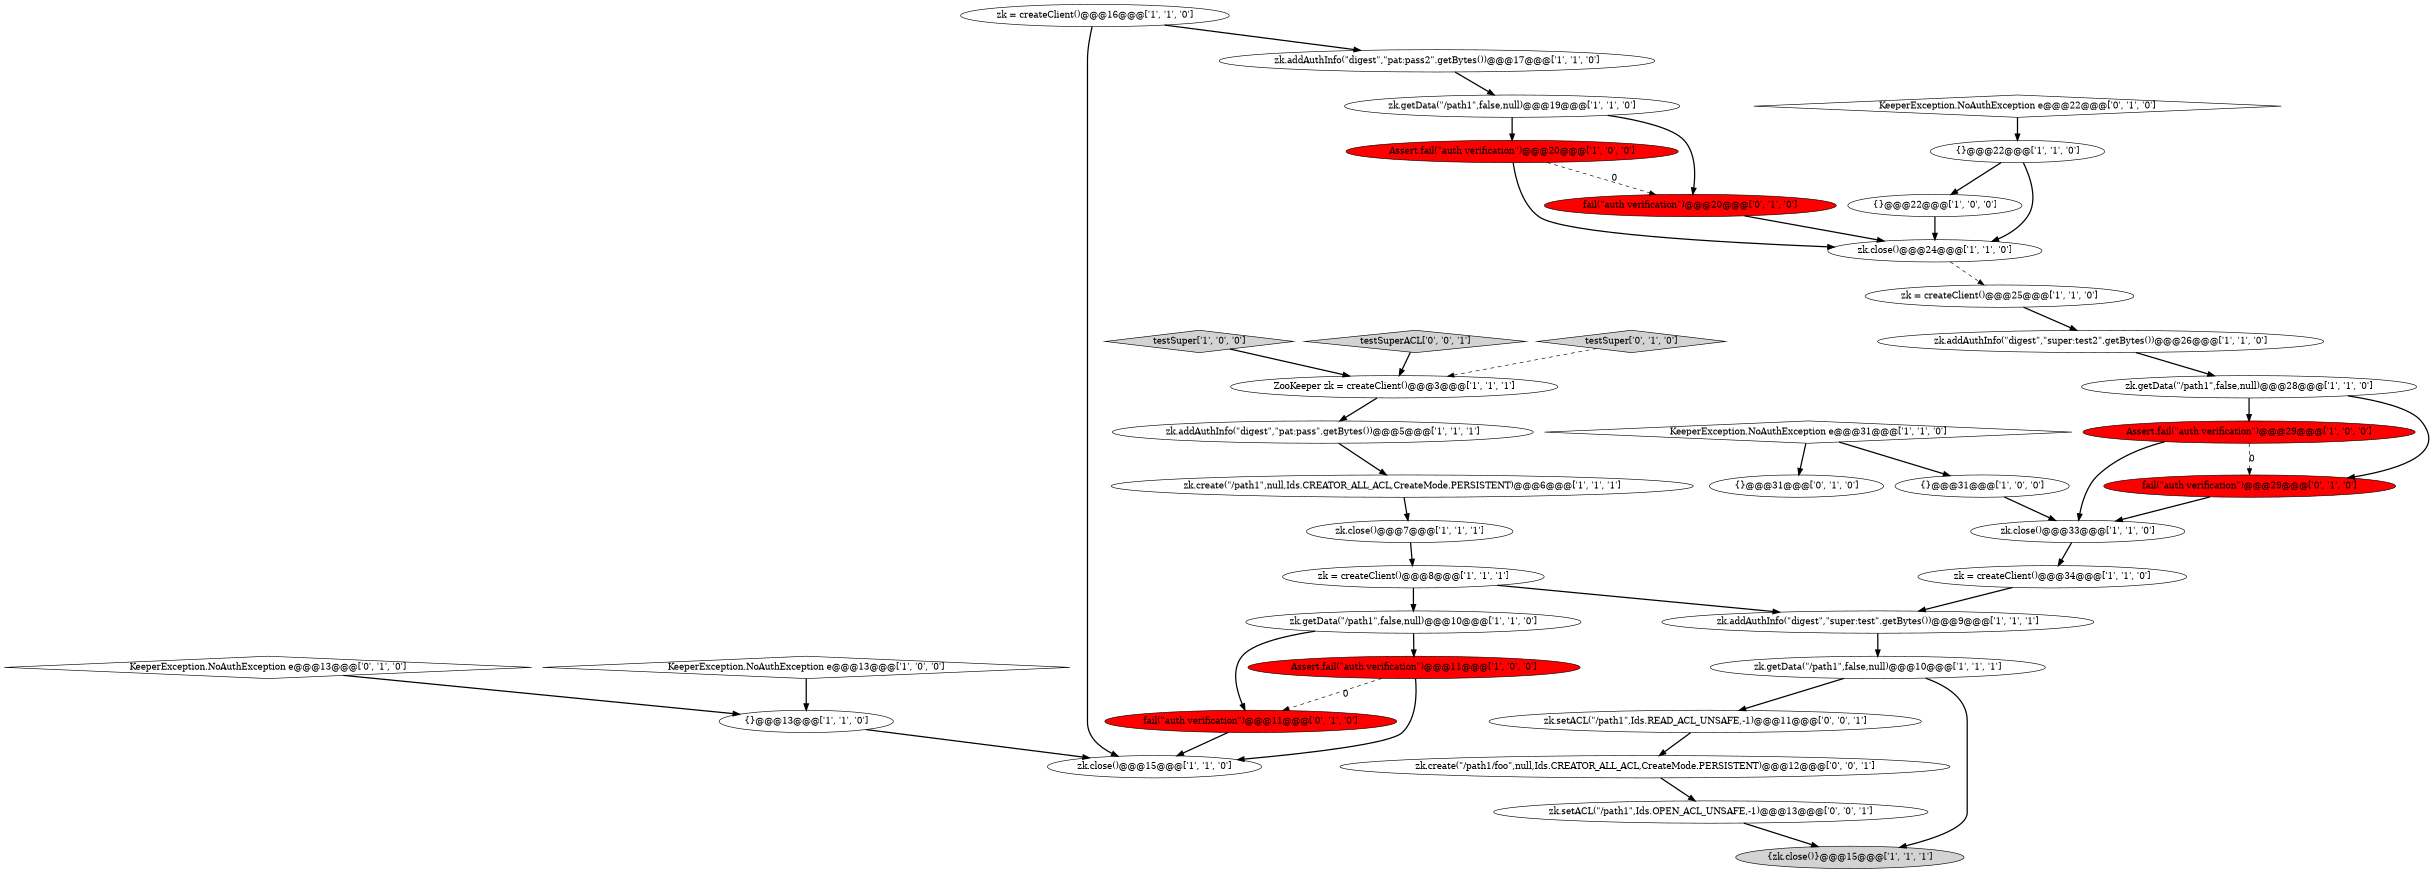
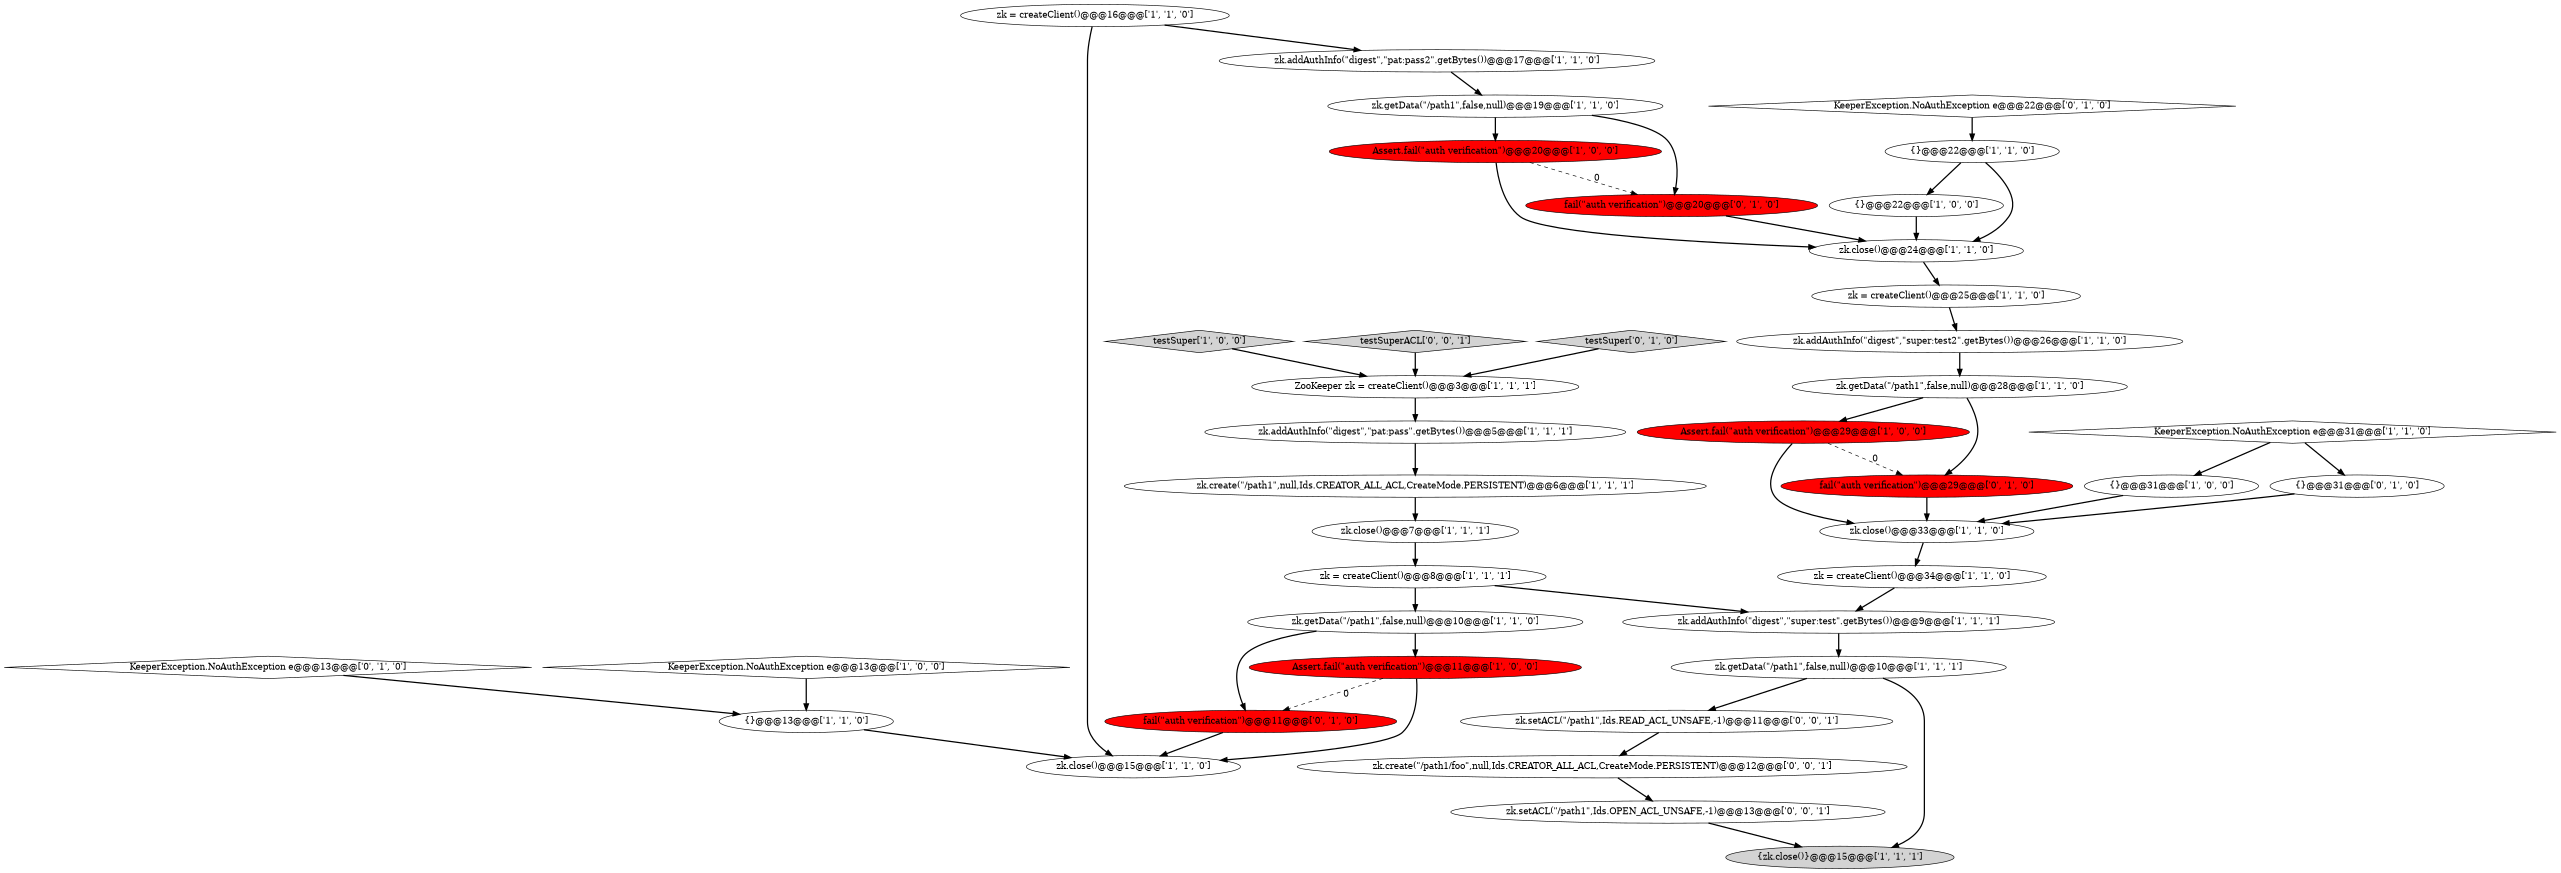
(1965, 272) -> (1929, 271)
(1525, 362) -> (1535, 362)
none -> (2152, 509)
